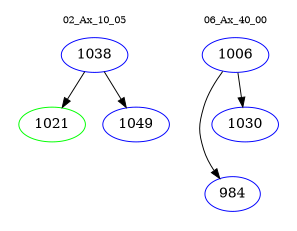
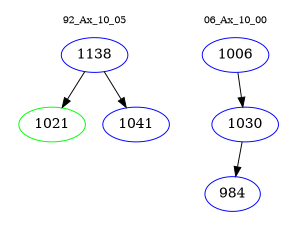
(95, 21) -> (95, 21)
(236, 21) -> (236, 21)
(95, 55) -> (95, 55)
(201, 120) -> (240, 154)
(136, 125) -> (136, 125)
